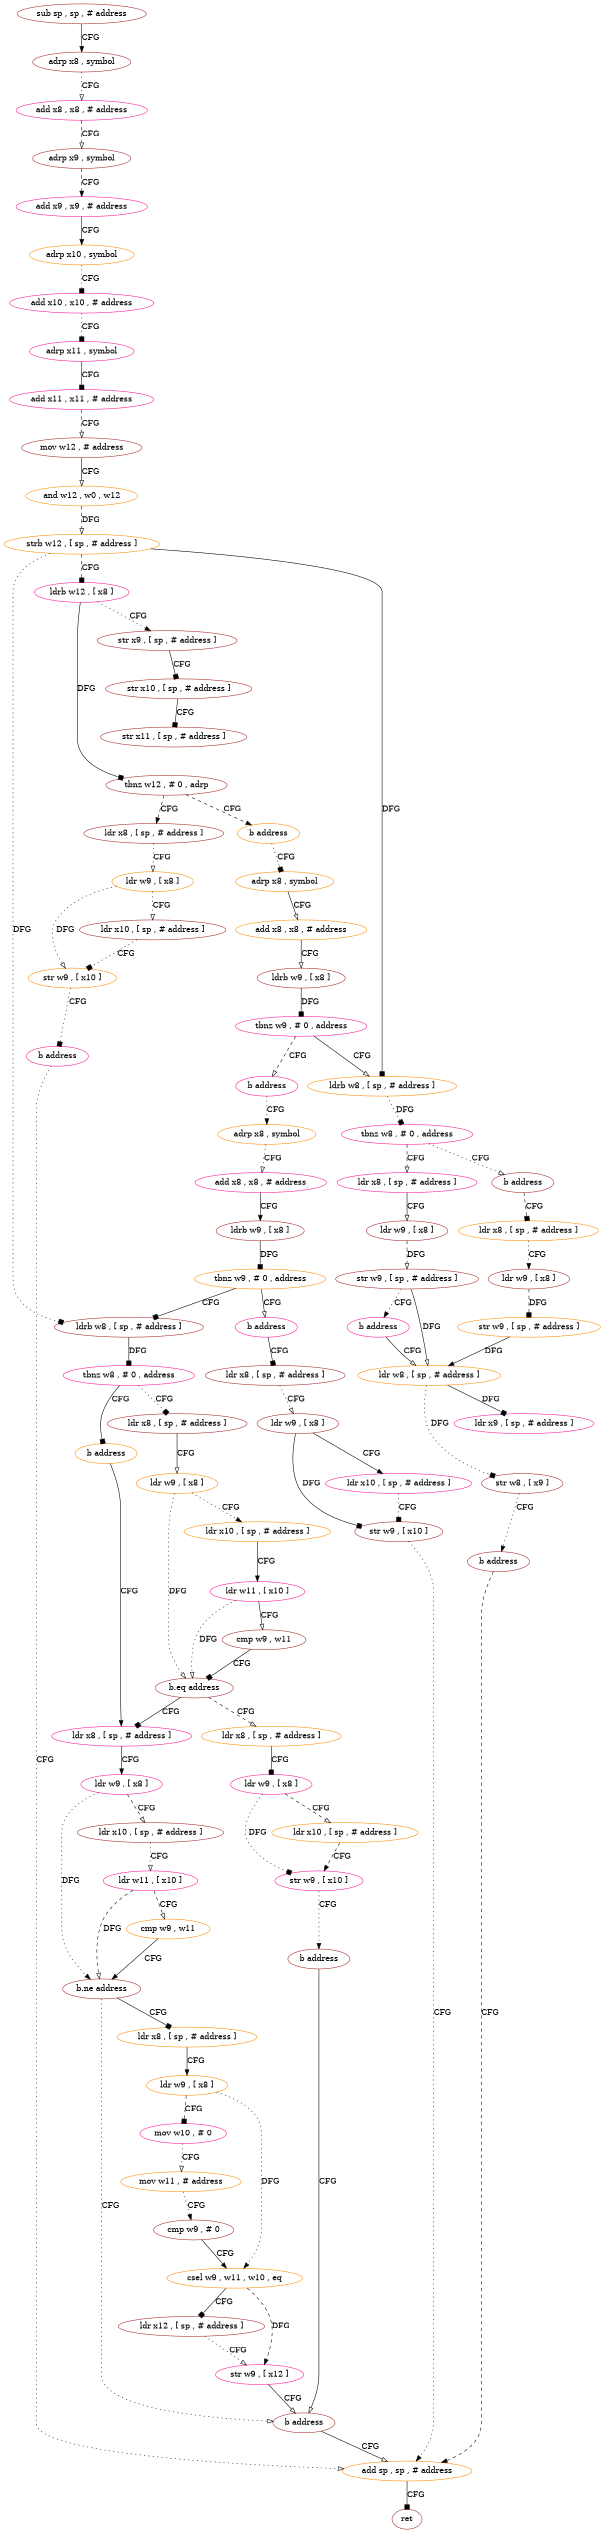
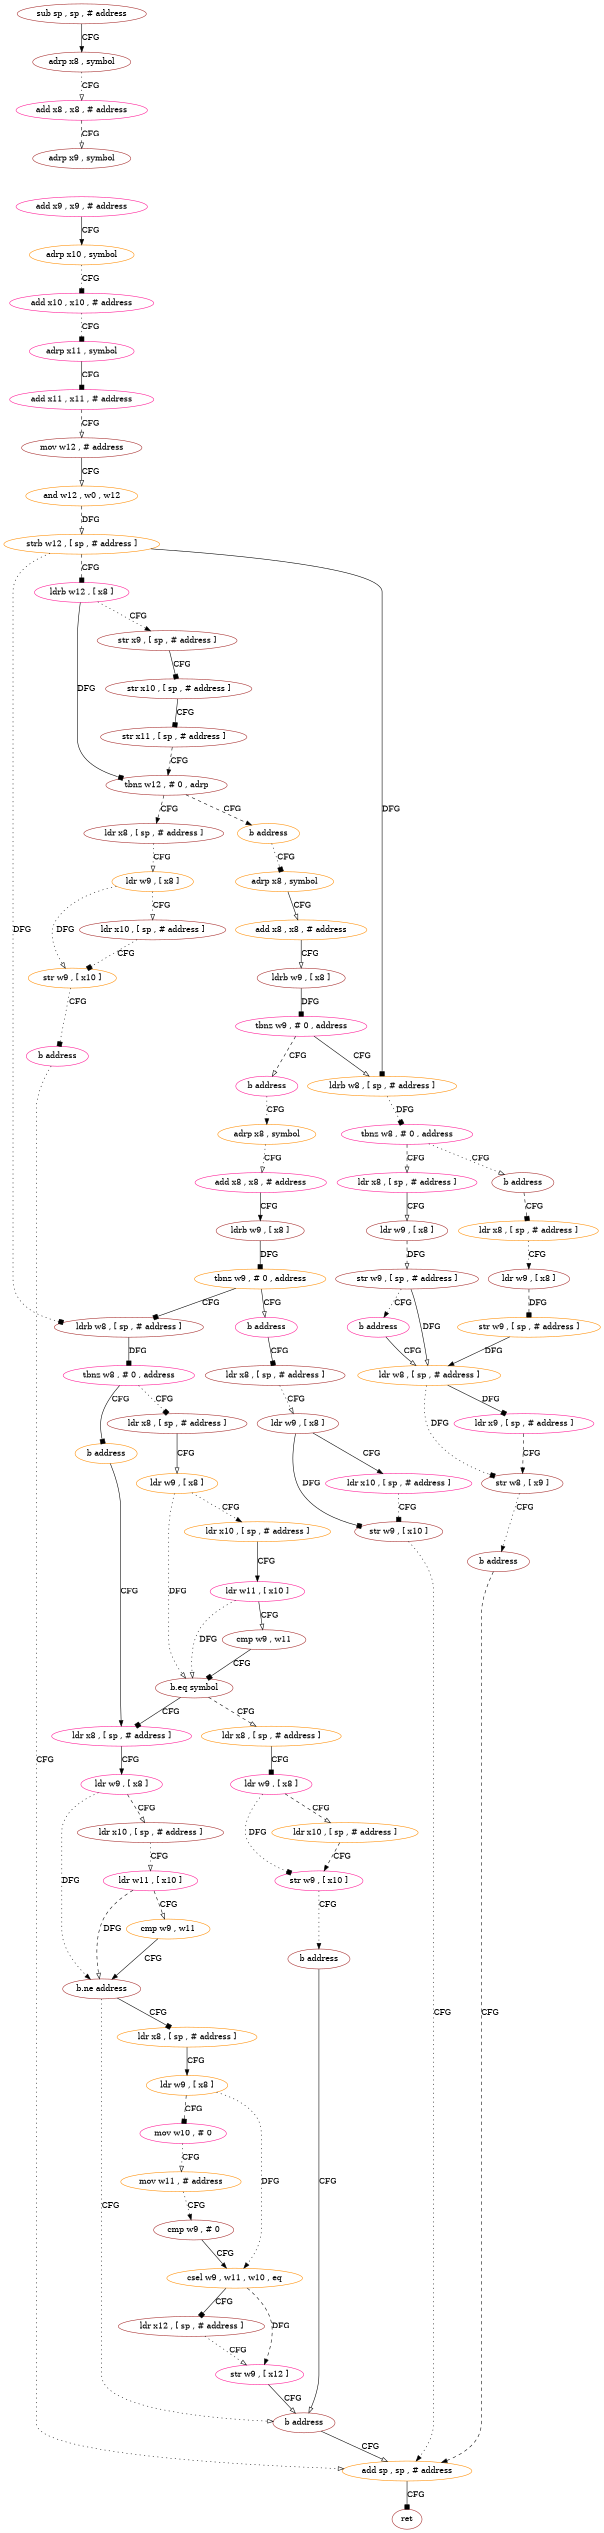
(82, 180) -> none
none -> (171, 758)
none -> (523, 1451)
(194, 1688) -> (194, 1688)
